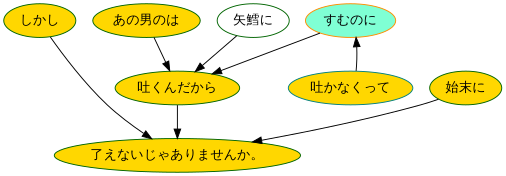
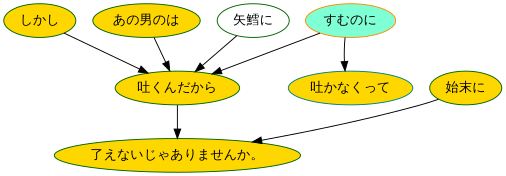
(357, 59) -> (344, 49)
(92, 90) -> (102, 51)
